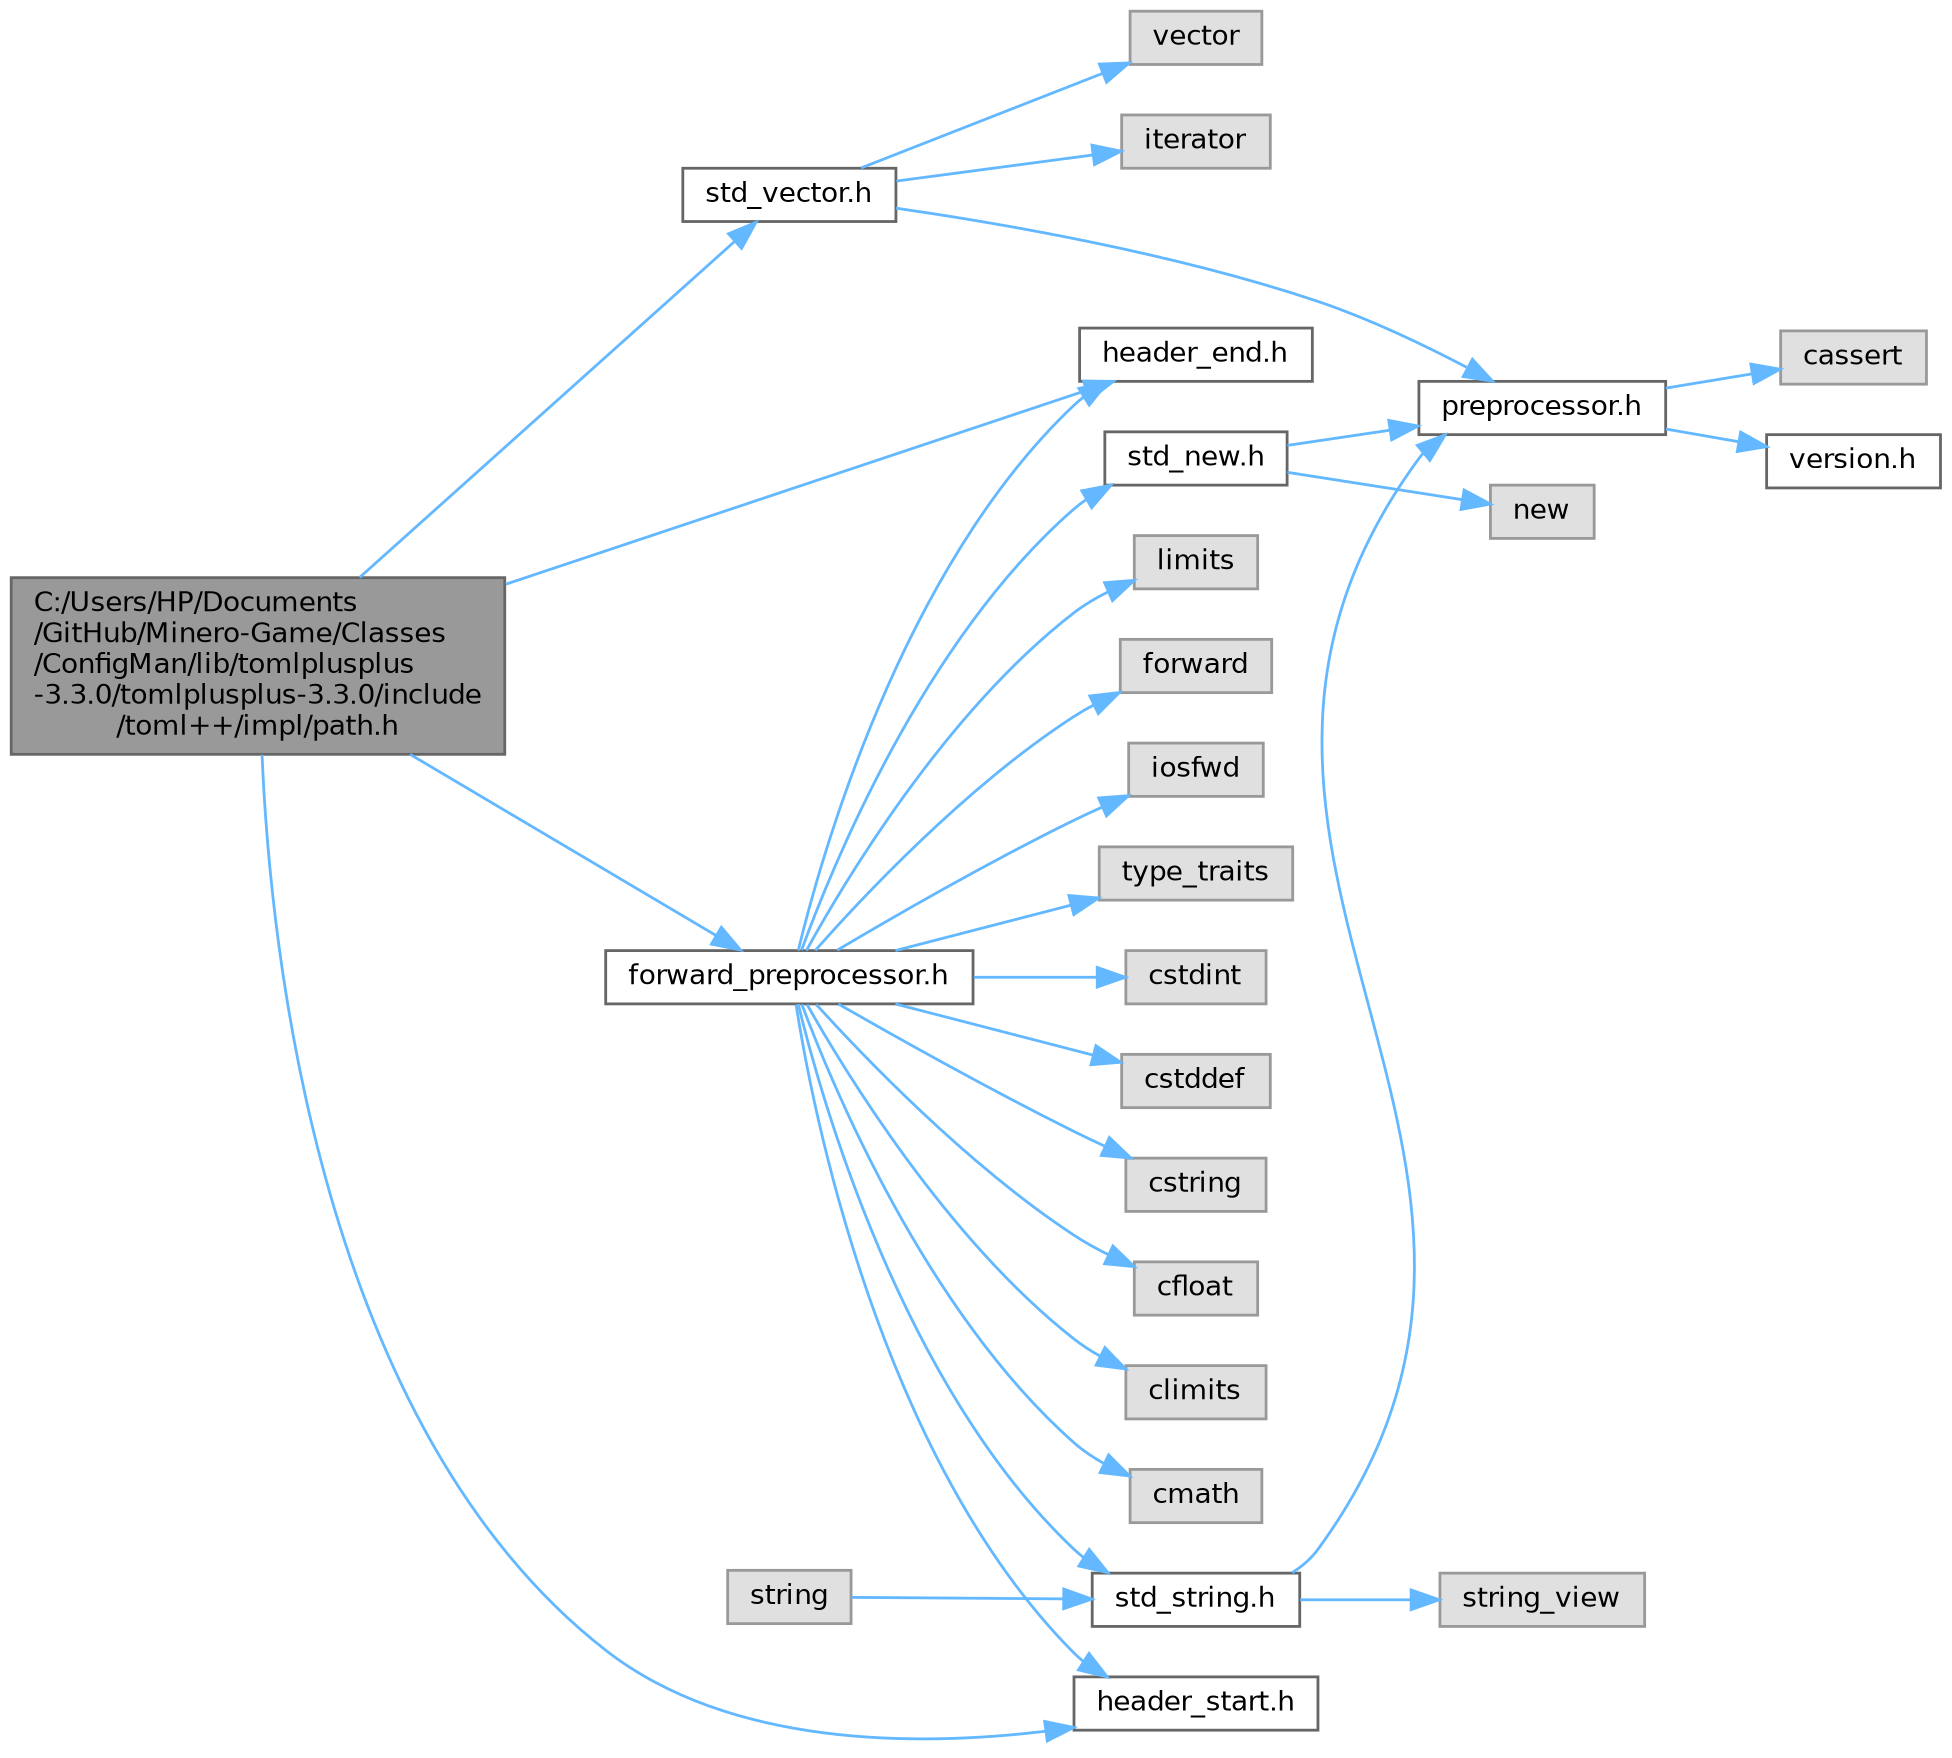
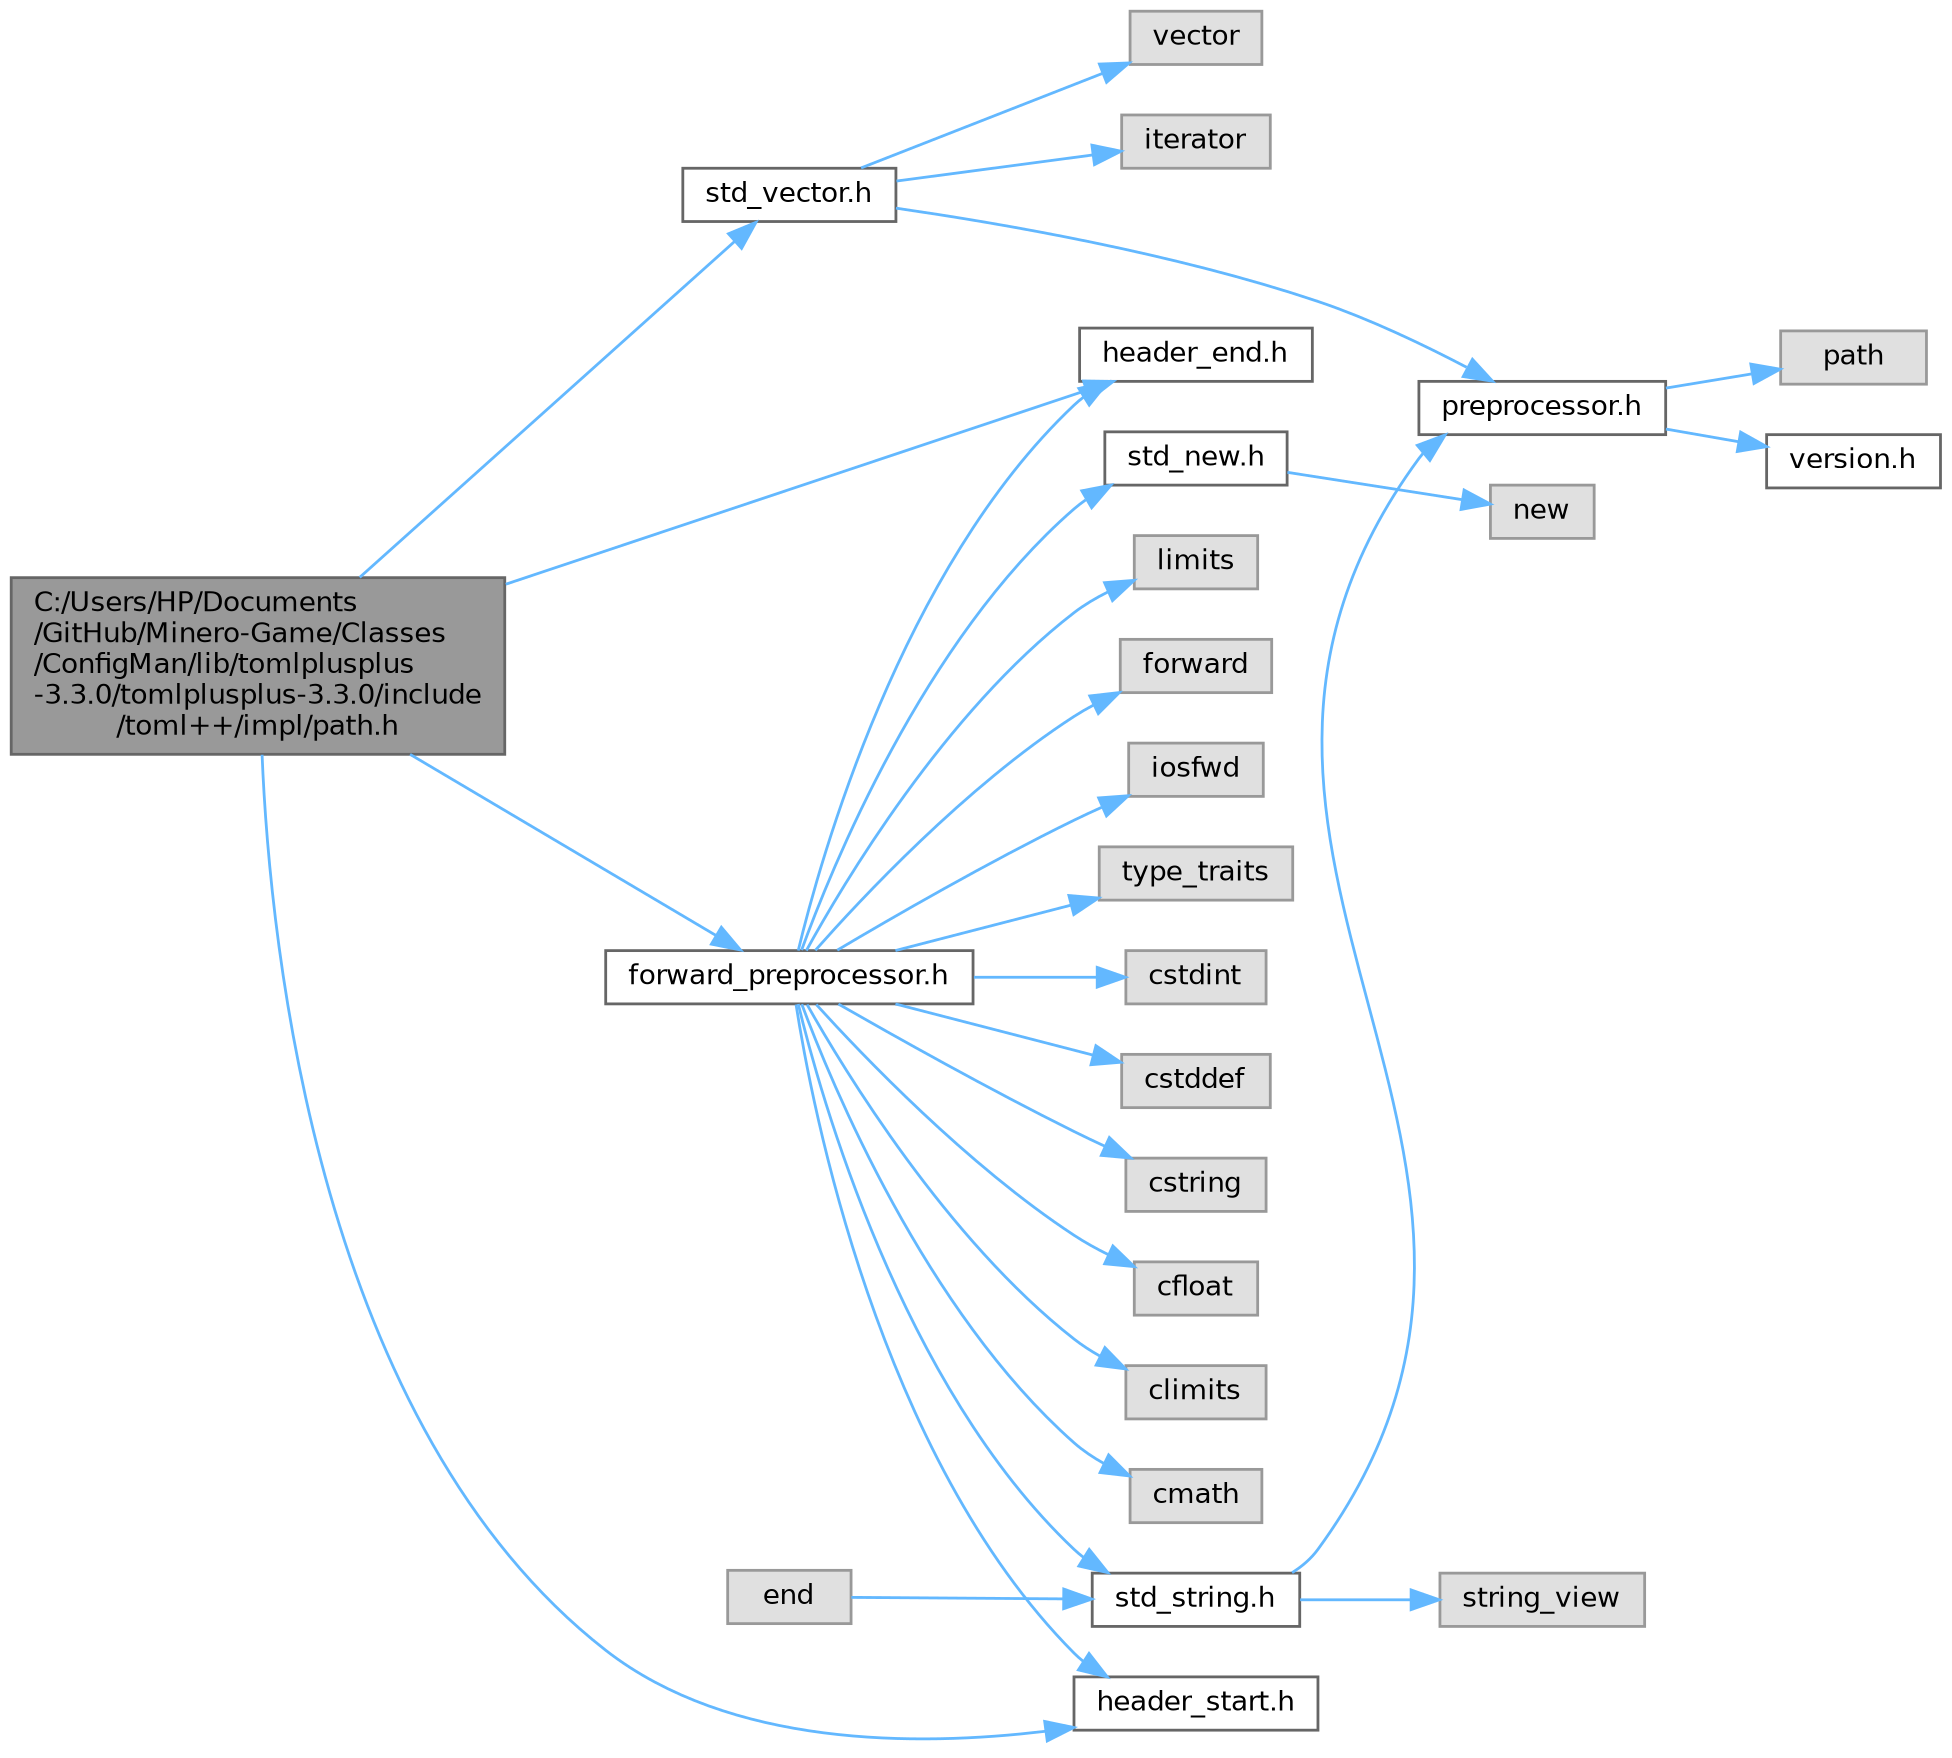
(1854, 358) -> (1854, 358)
(1339, 438) -> none
(789, 1597) -> (789, 1597)
